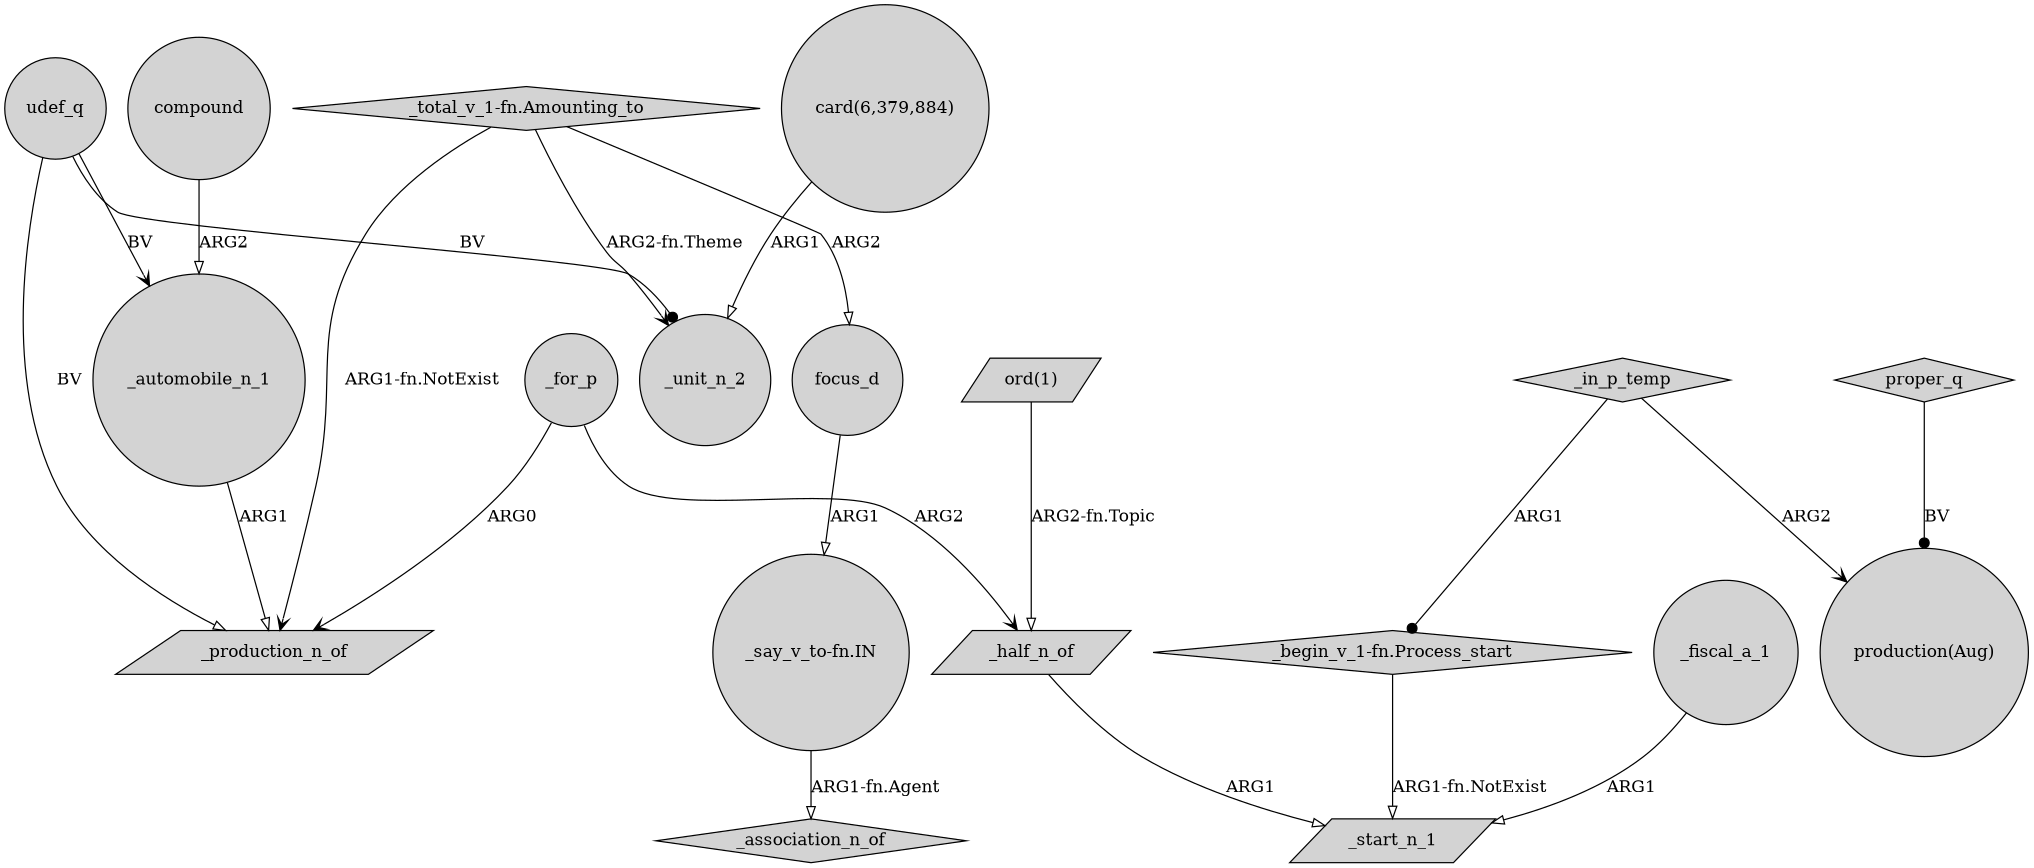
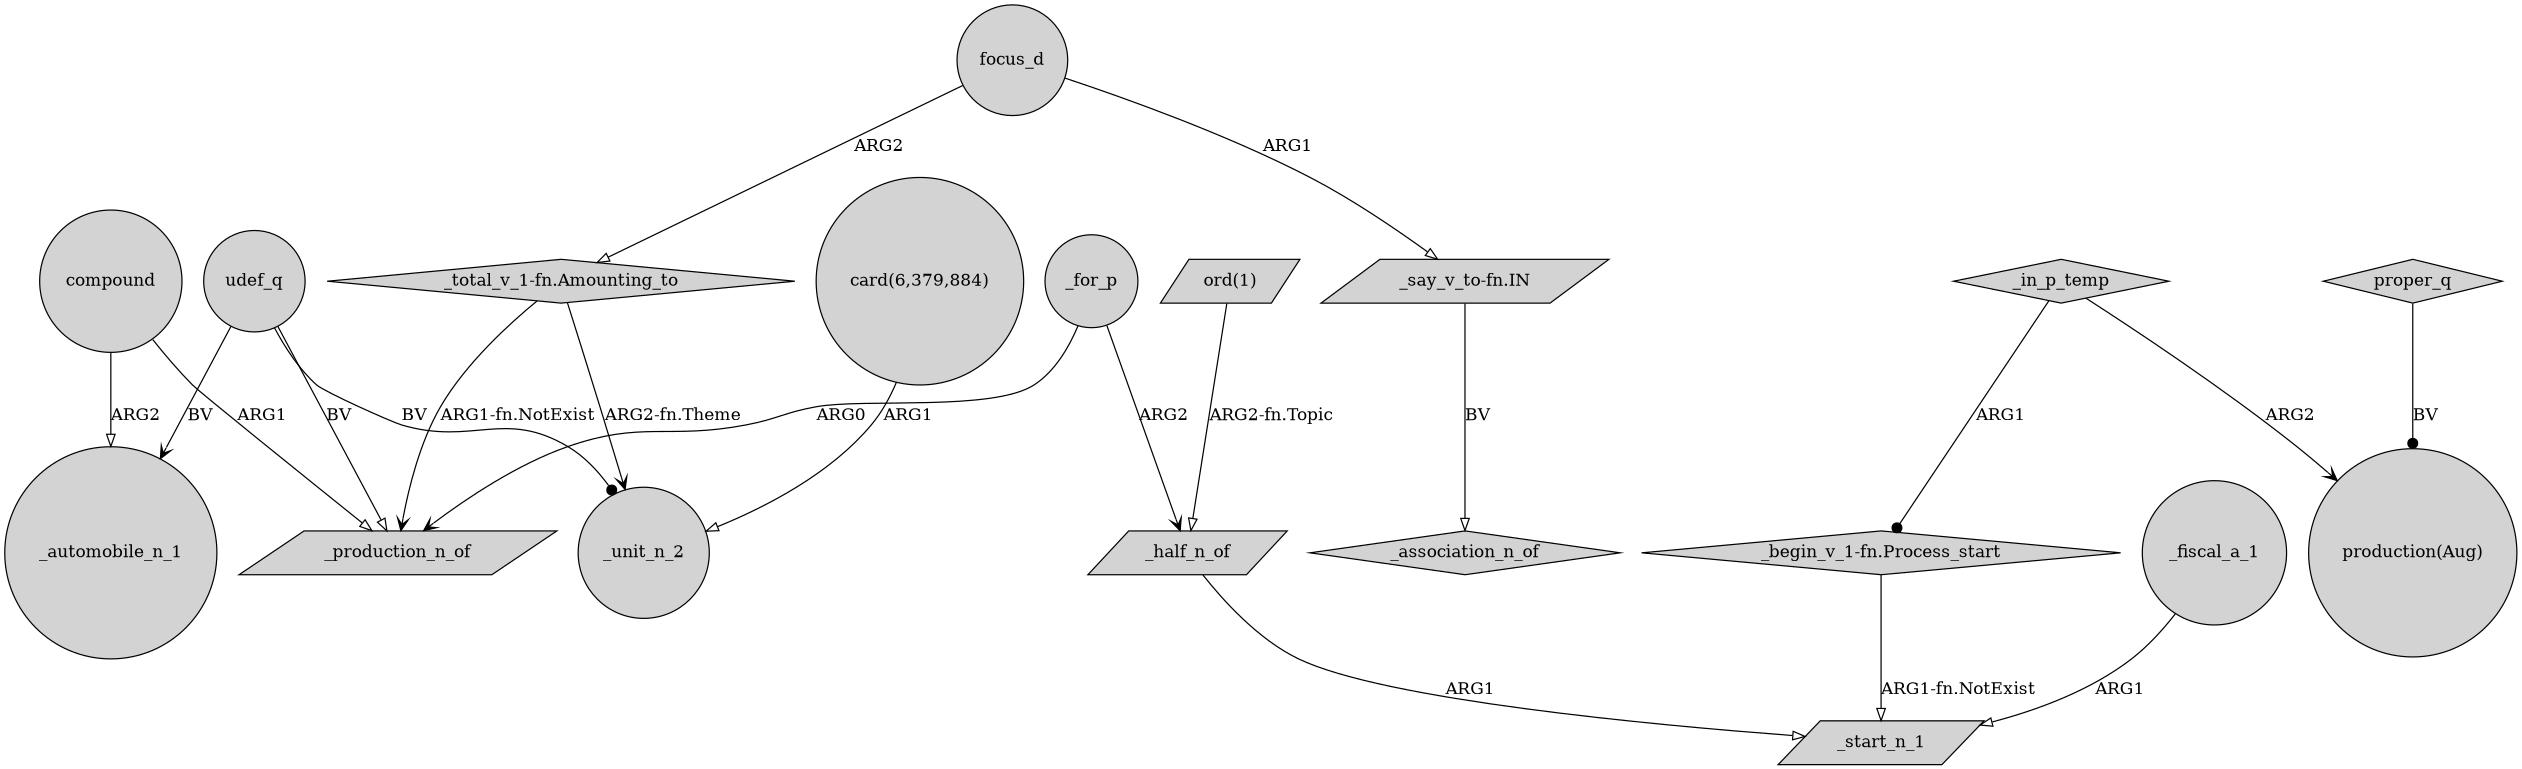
(733, 196) -> (785, 171)
(246, 550) -> (254, 435)
(811, 652) -> (1465, 281)
(876, 788) -> (1478, 416)
